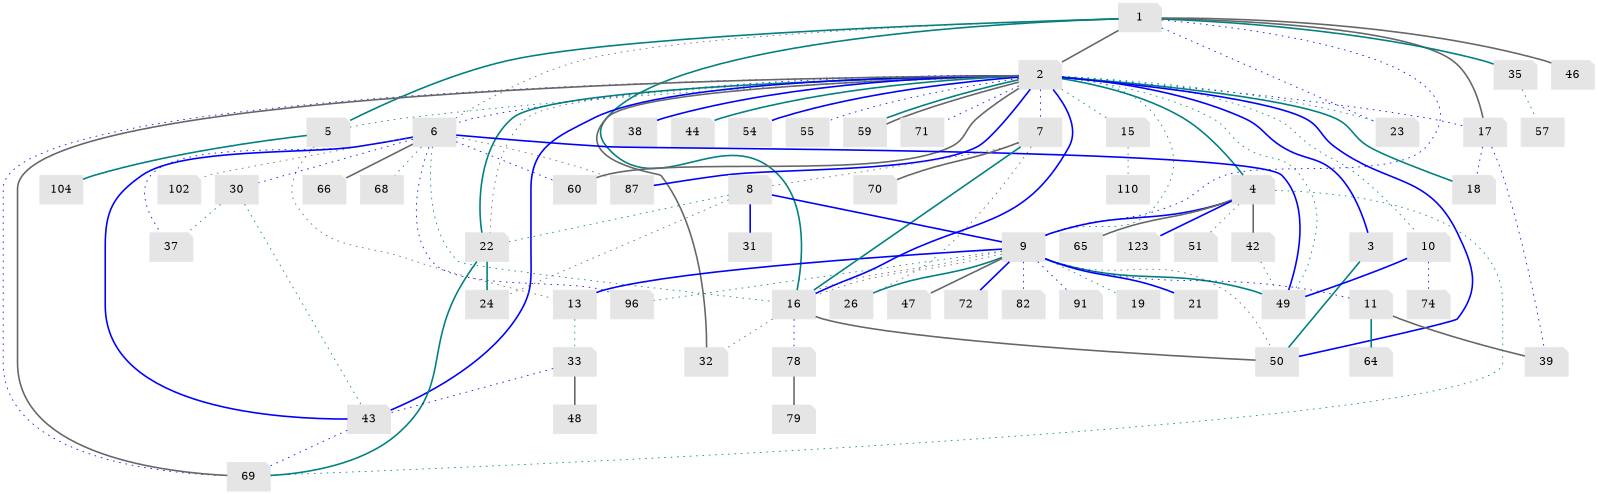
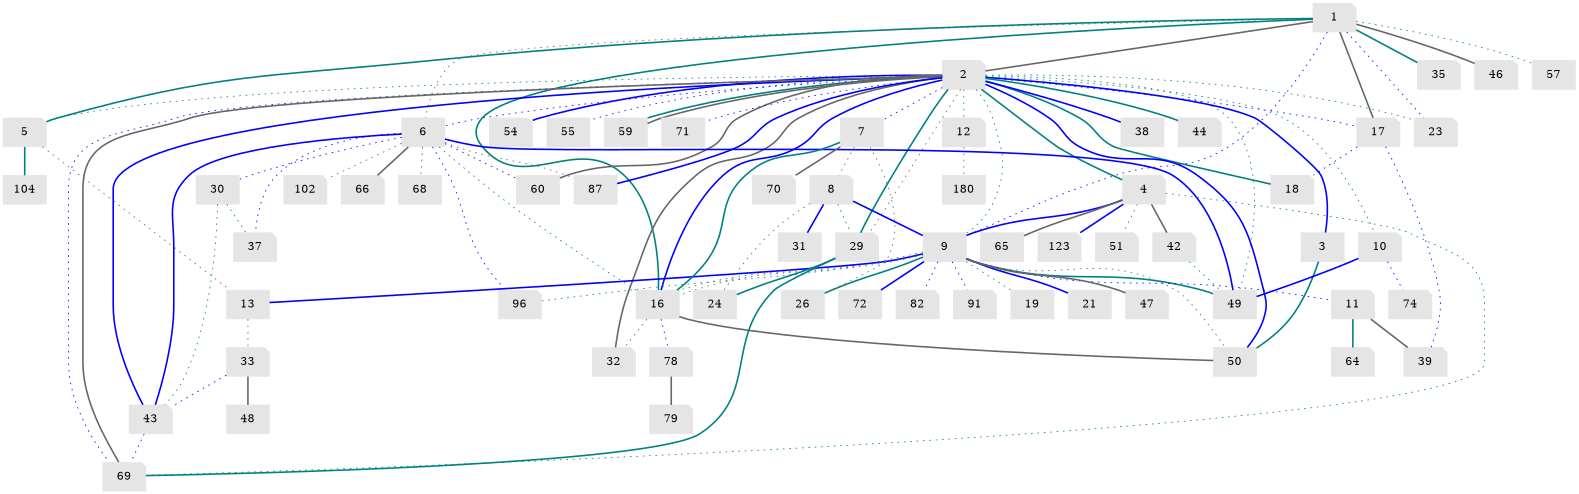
(1529, 104) -> (1445, 39)
(1128, 132) -> (964, 132)
(1128, 190) -> (964, 190)
(487, 247) -> (857, 247)
